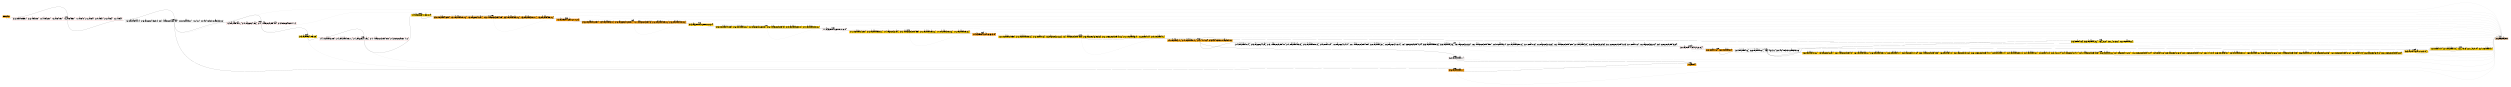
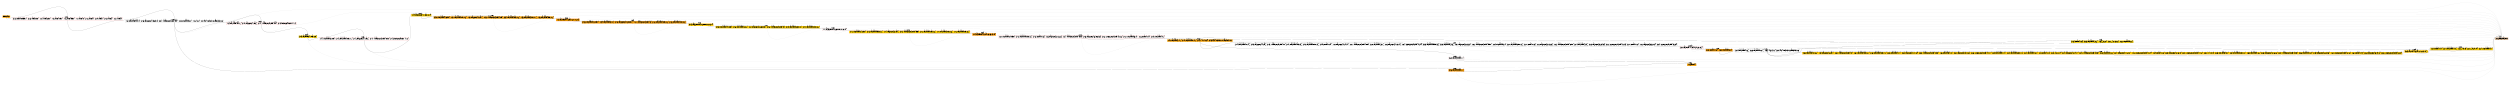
(1082, 37) -> (1082, 37)
